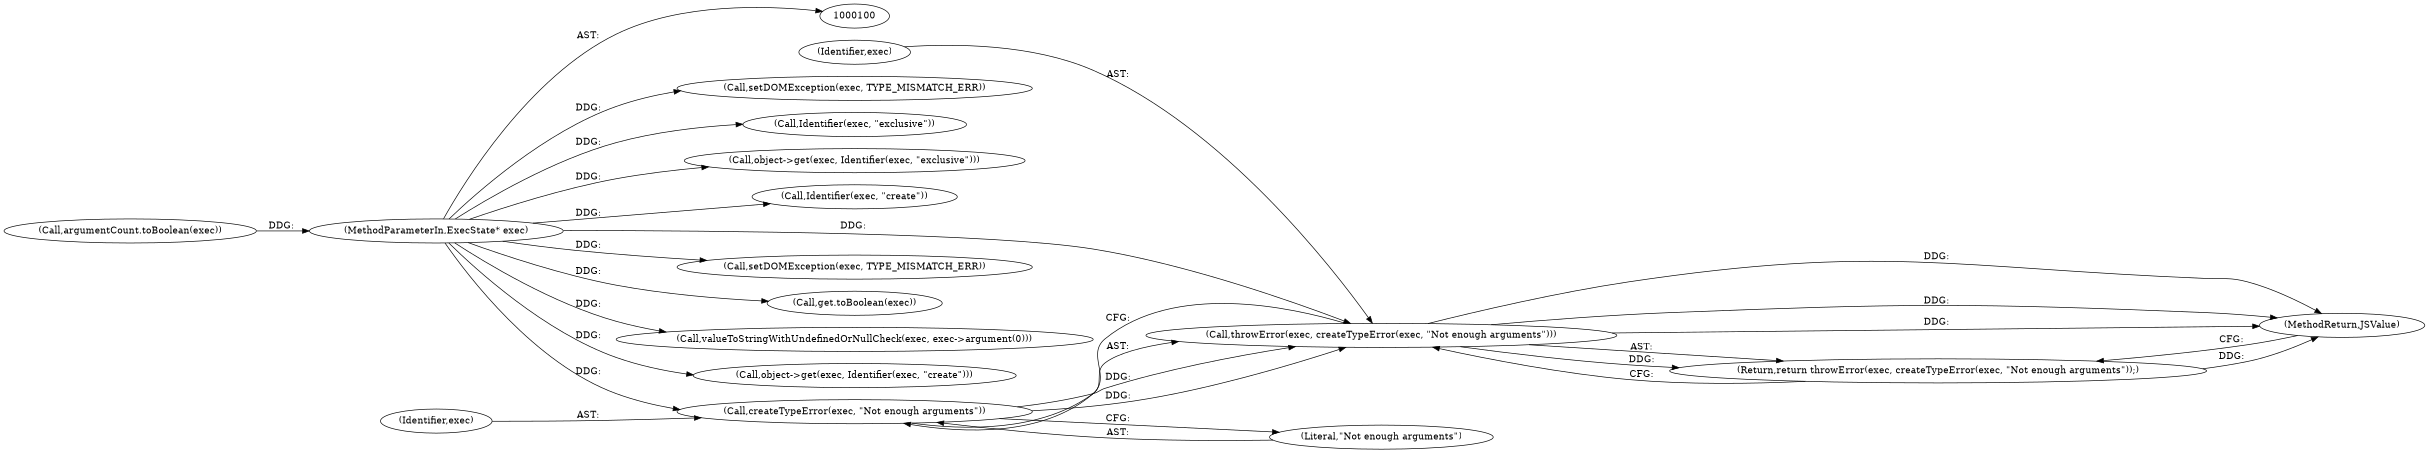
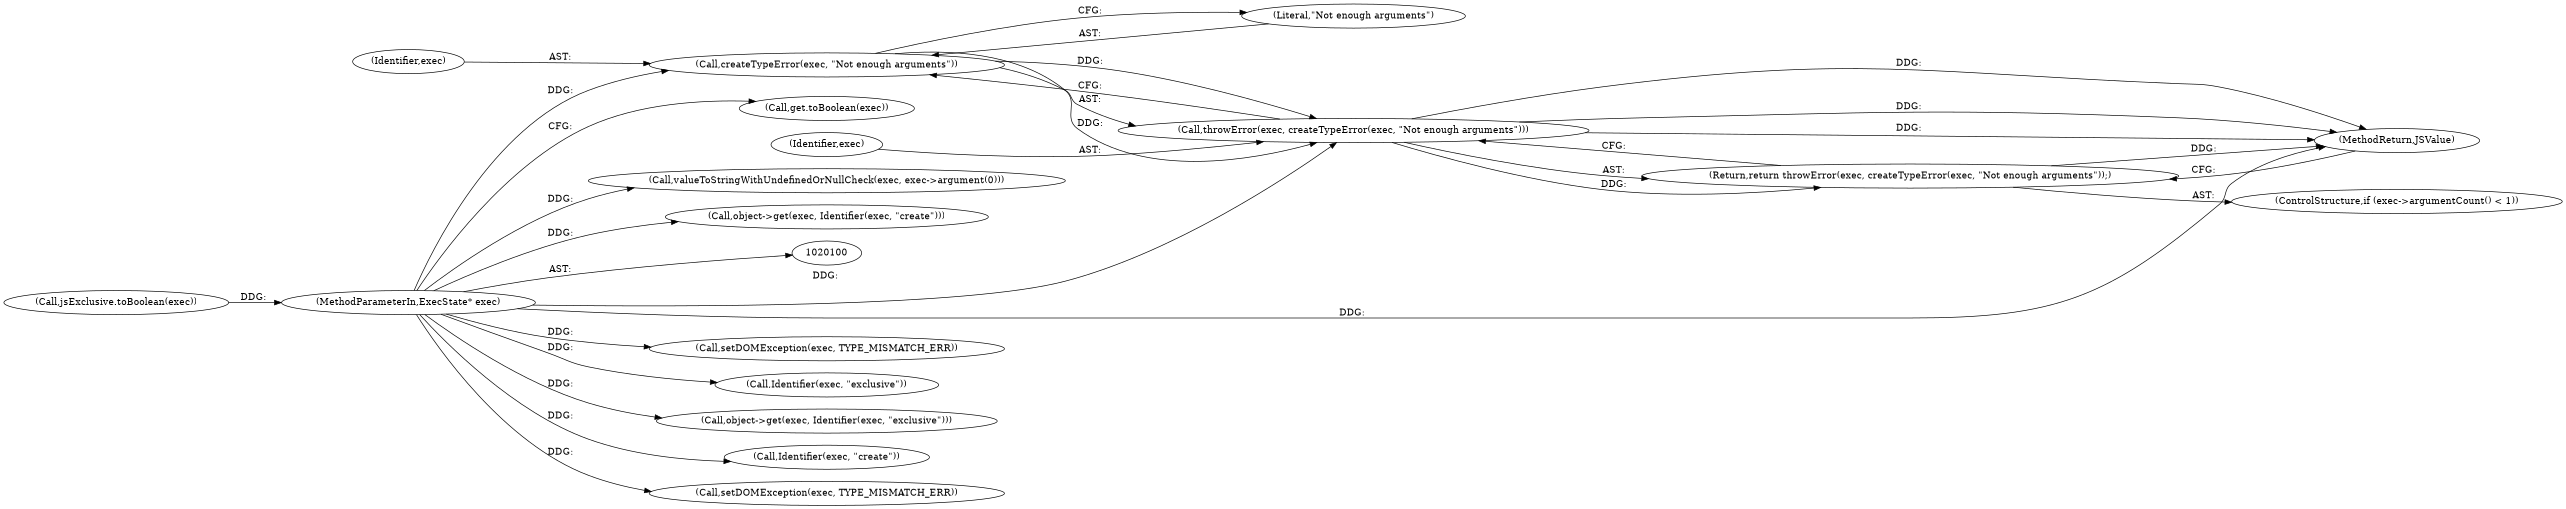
(855, 16) -> (827, 253)
none -> (2397, 202)
(130, 231) -> (116, 303)
(590, 271) -> (562, 127)
none -> (1443, 318)
